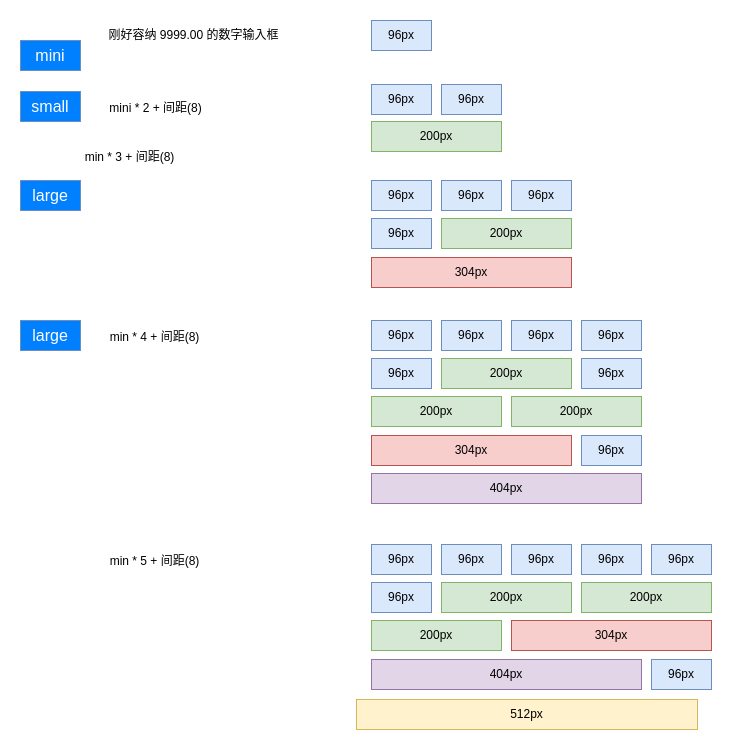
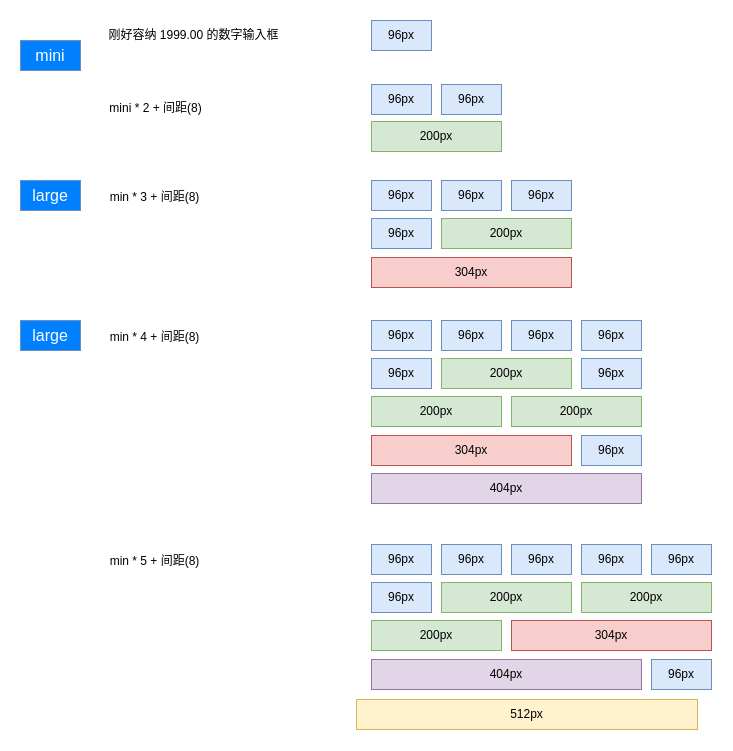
(194, 36) -> (194, 36)
(51, 107) -> none
(130, 158) -> (155, 198)
